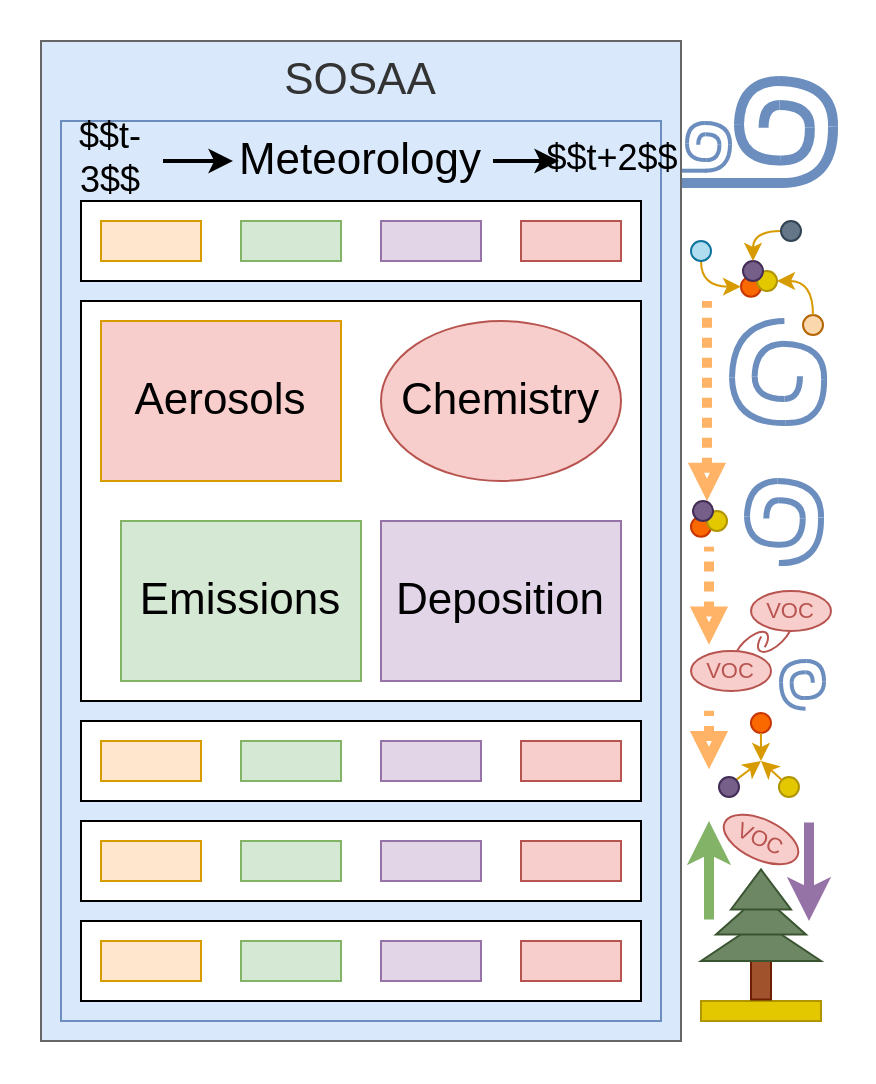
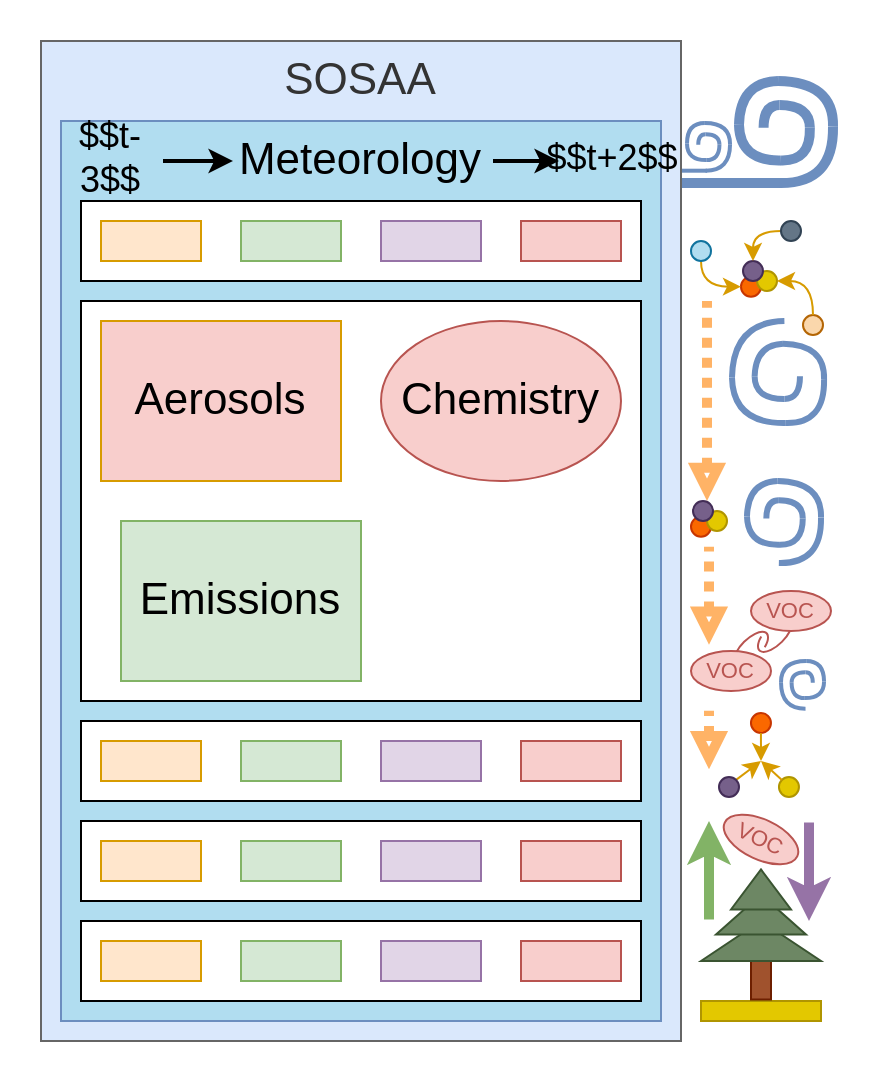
(361, 161) -> (361, 161)
(501, 601) -> none
